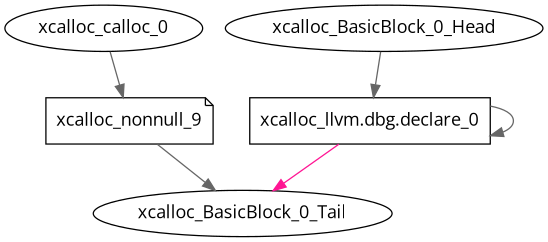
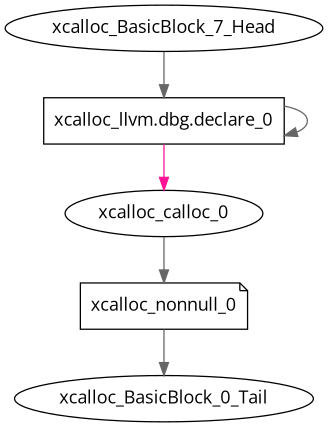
(384, 28) -> (164, 28)
(130, 121) -> (164, 306)
(311, 164) -> (164, 161)
